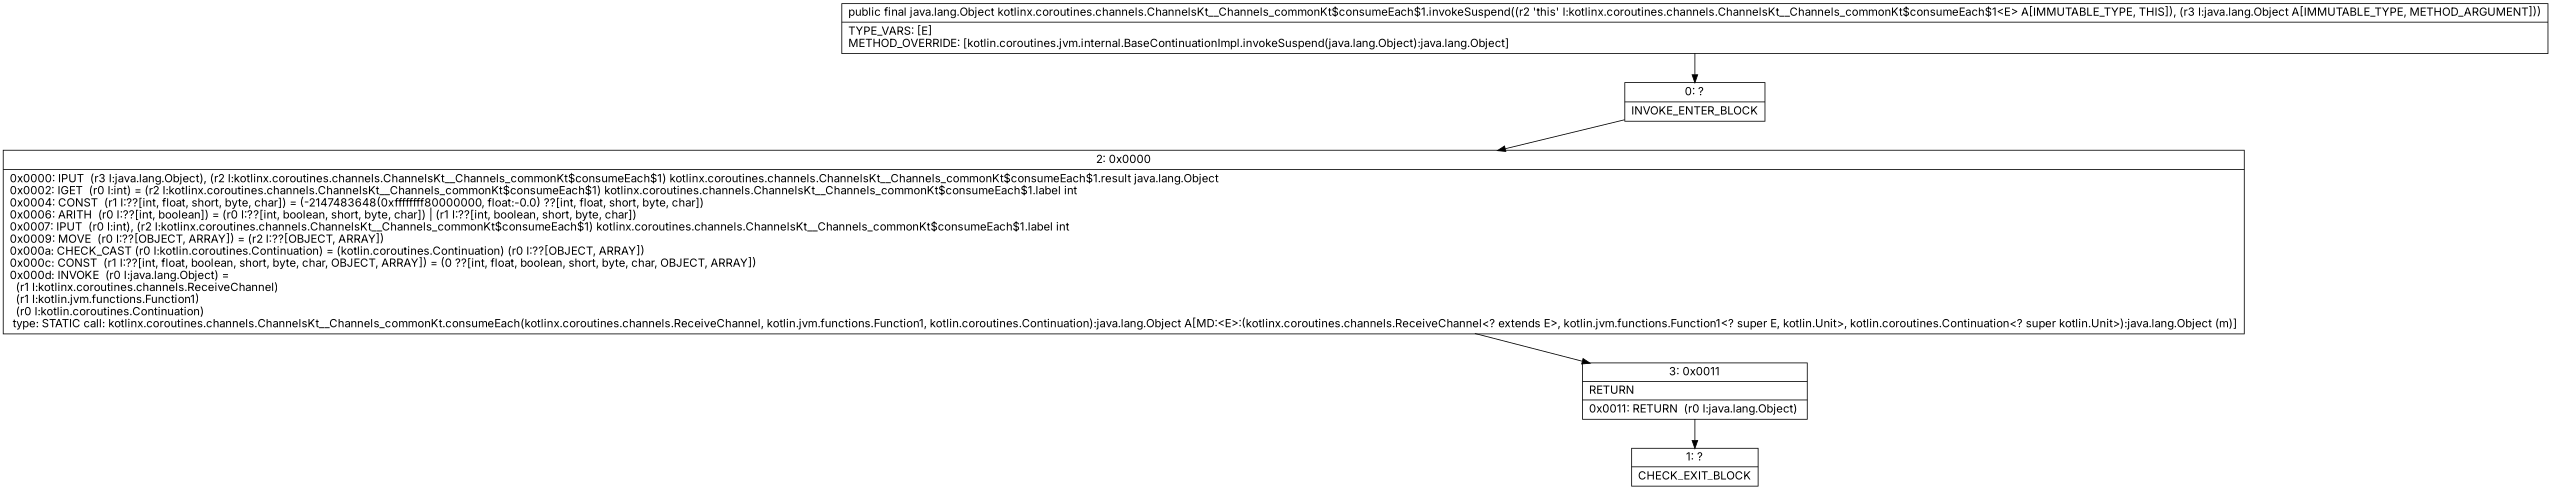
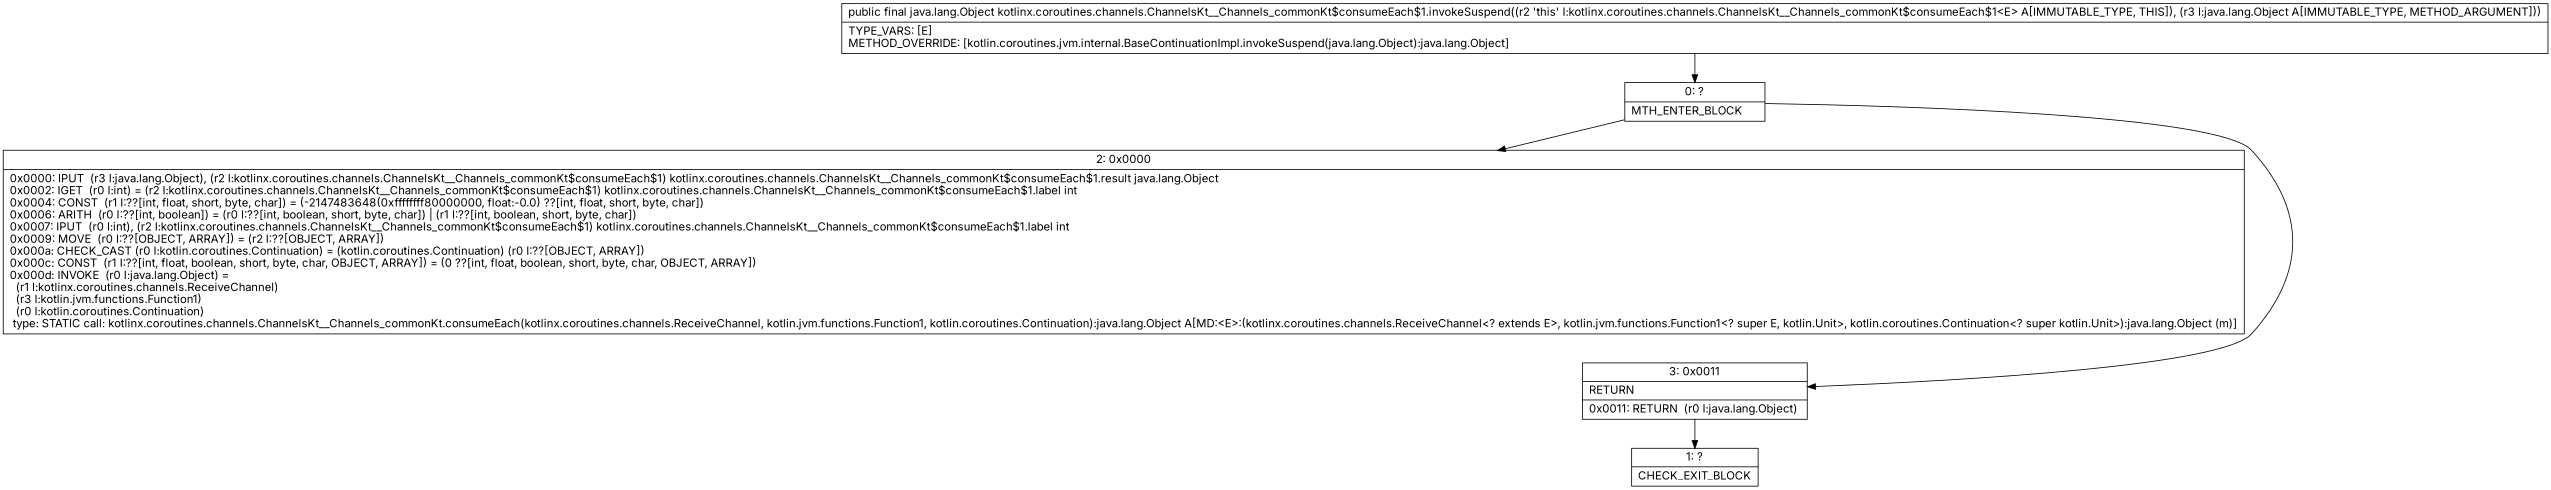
(1695, 111) -> (1687, 111)
(105, 300) -> (106, 300)
(1529, 347) -> (2290, 217)
